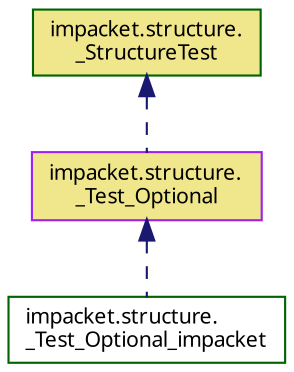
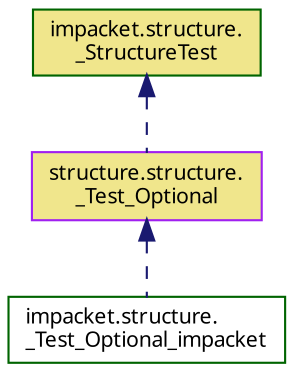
(147, 186) -> (147, 186)
